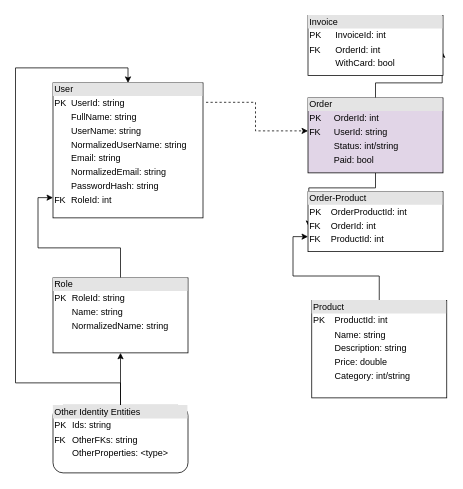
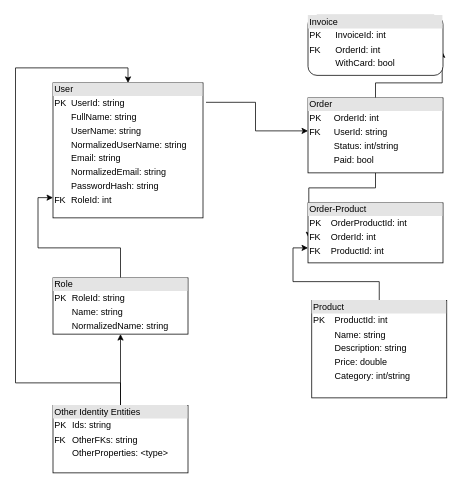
(375, 45) -> (375, 45)
(255, 116) -> (255, 116)
(375, 135) -> (375, 135)
(375, 222) -> (375, 233)
(120, 315) -> (120, 306)
(120, 439) -> (120, 439)
